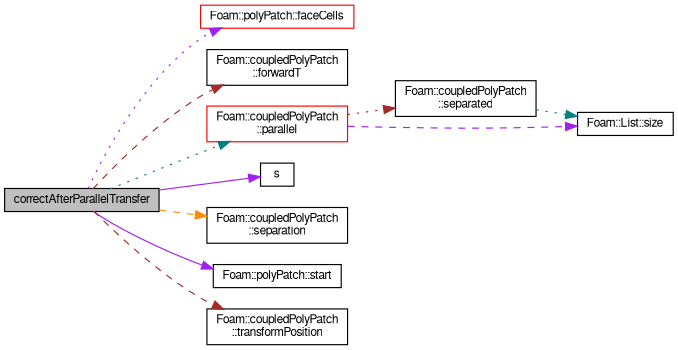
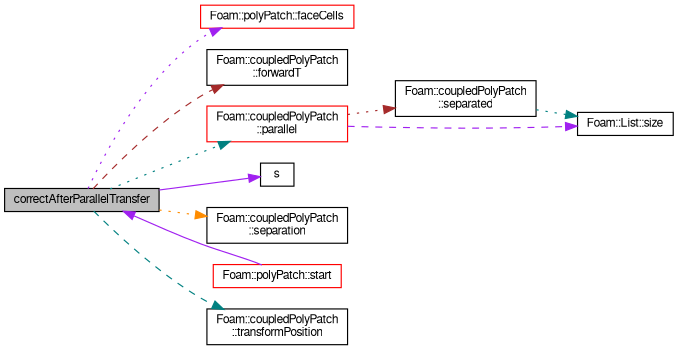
(177, 212) -> (177, 212)
(146, 241) -> (197, 243)
(150, 262) -> (150, 262)
(277, 276) -> (277, 276)
